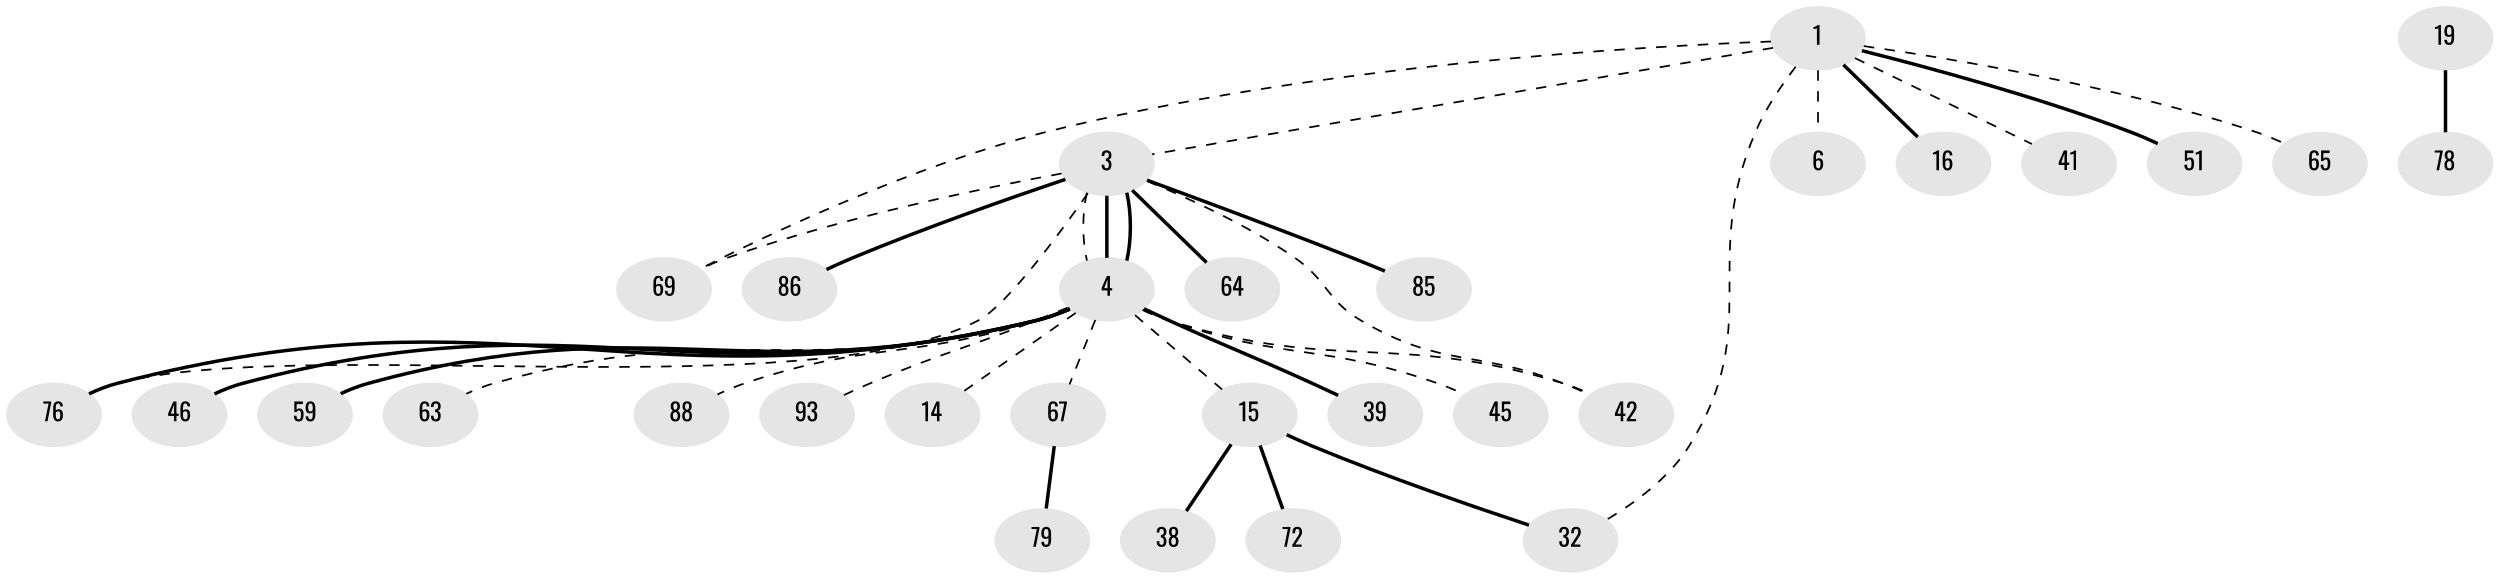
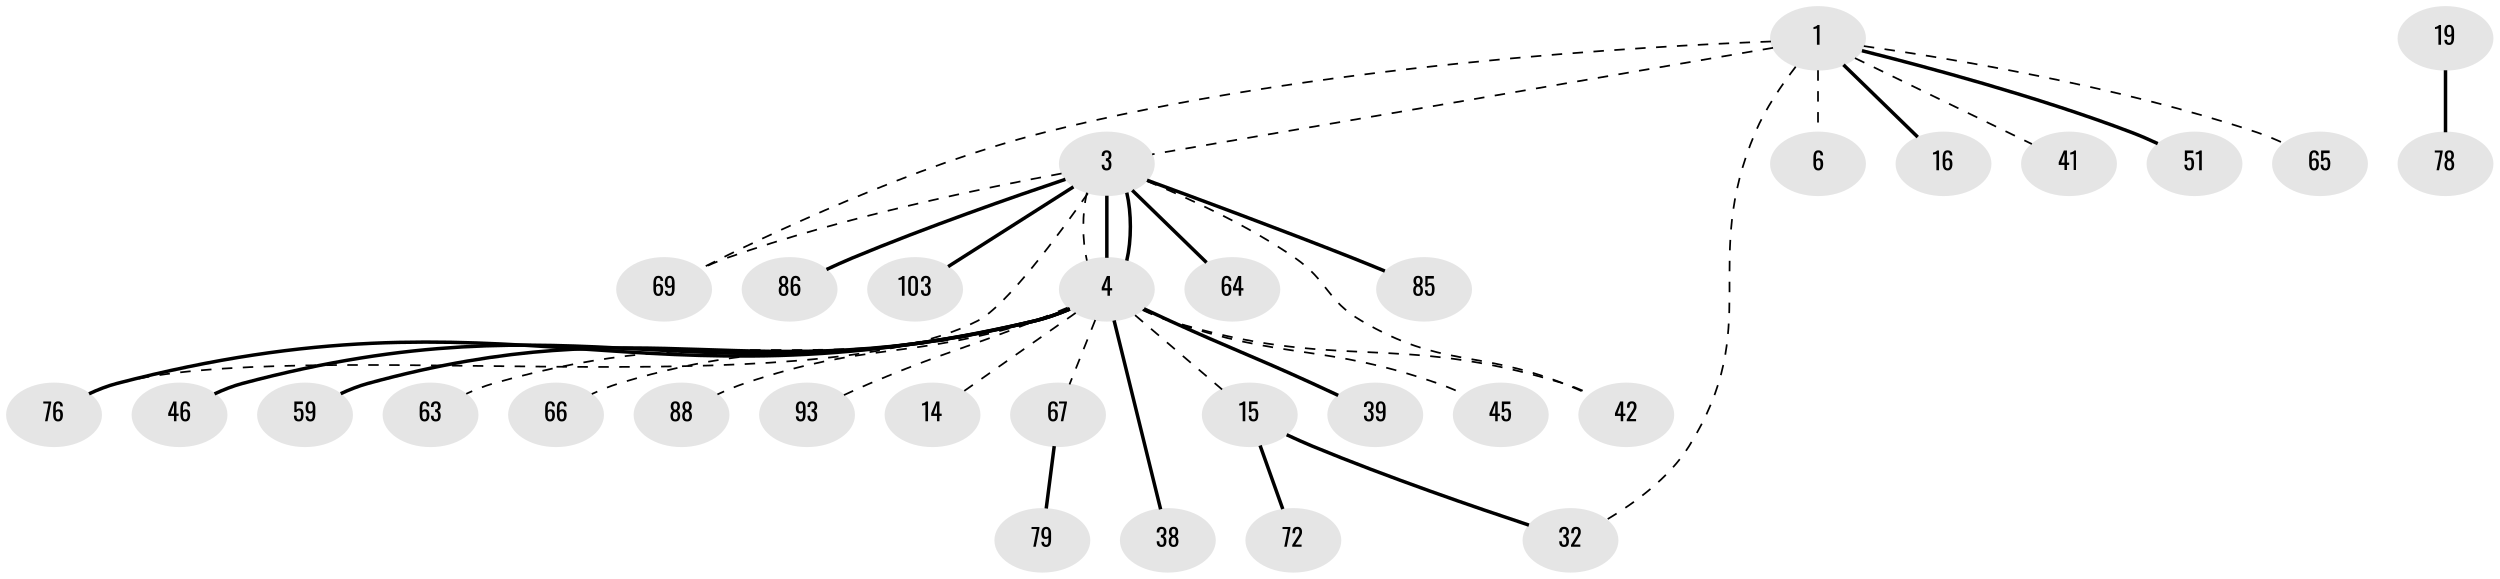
none -> (915, 289)
none -> (556, 415)
(1209, 478) -> (1137, 415)
